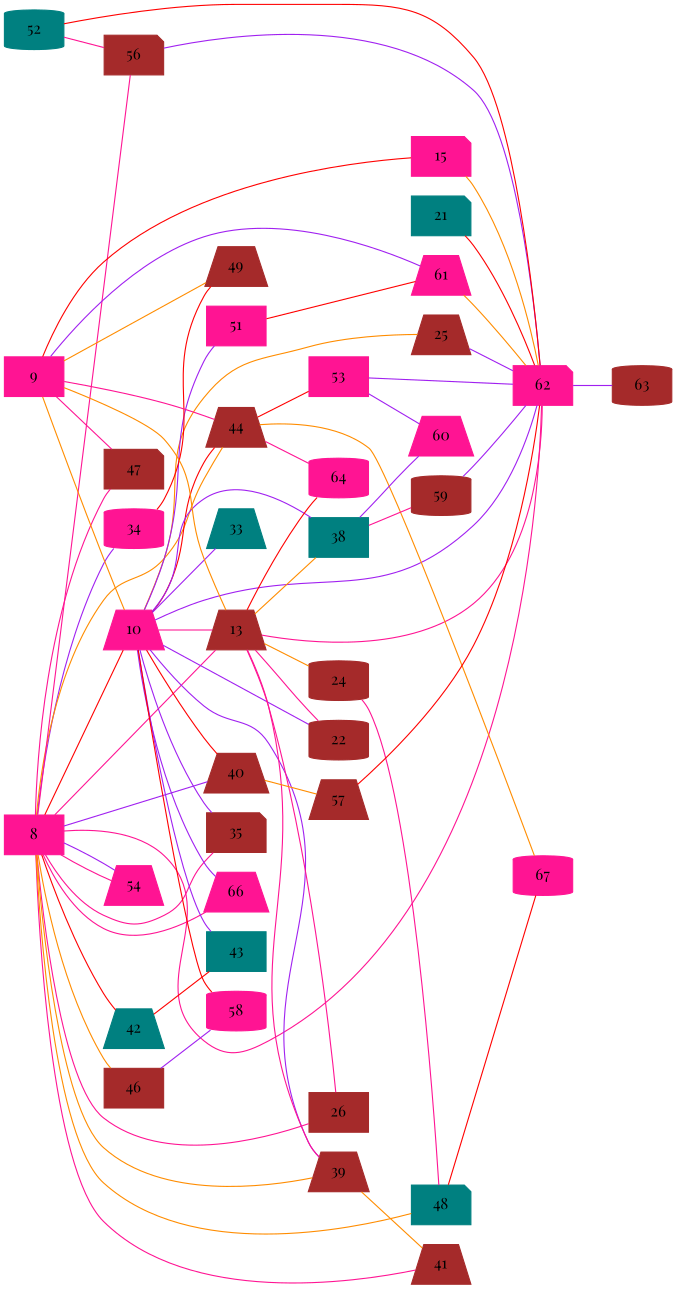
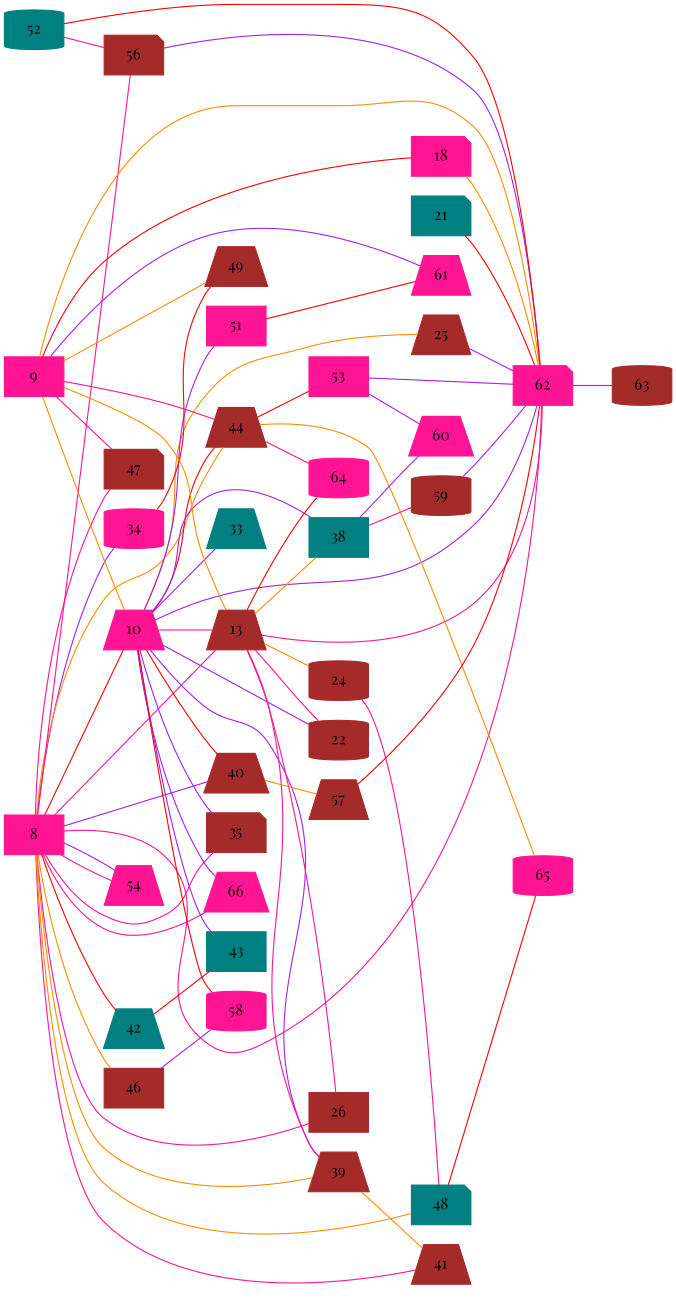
(441, 156) -> (441, 156)
(496, 330) -> (313, 106)
(543, 876) -> (543, 876)
